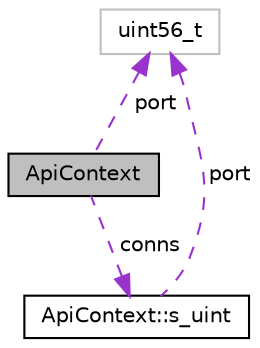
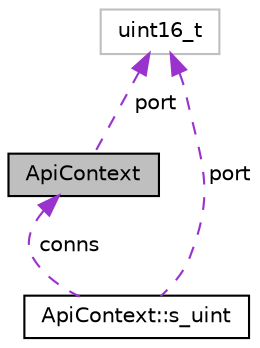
(160, 32) -> (160, 32)
(106, 236) -> (36, 262)
